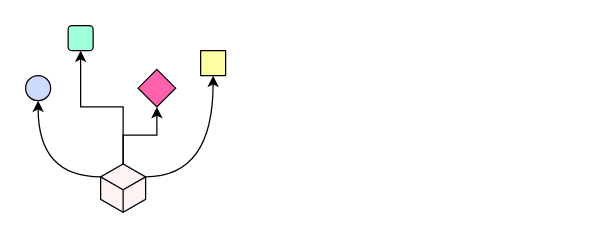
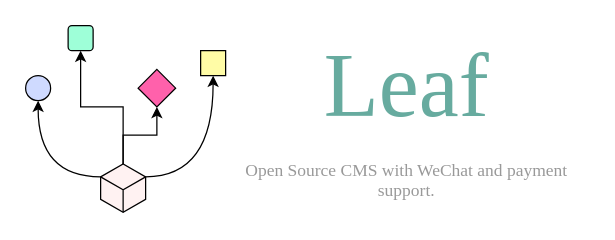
none -> (407, 119)
